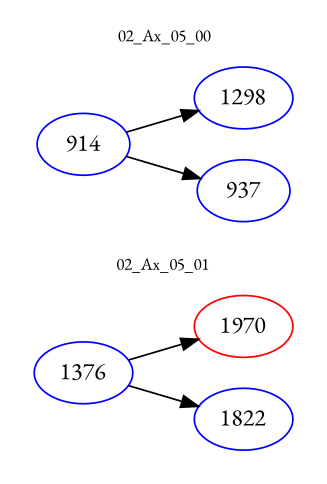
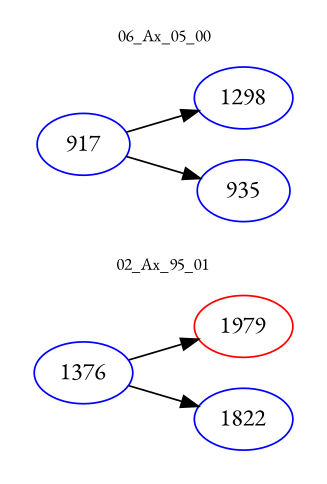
(165, 37) -> (165, 37)
(83, 144) -> (83, 144)
(244, 191) -> (244, 191)
(164, 265) -> (164, 265)
(244, 326) -> (244, 326)
